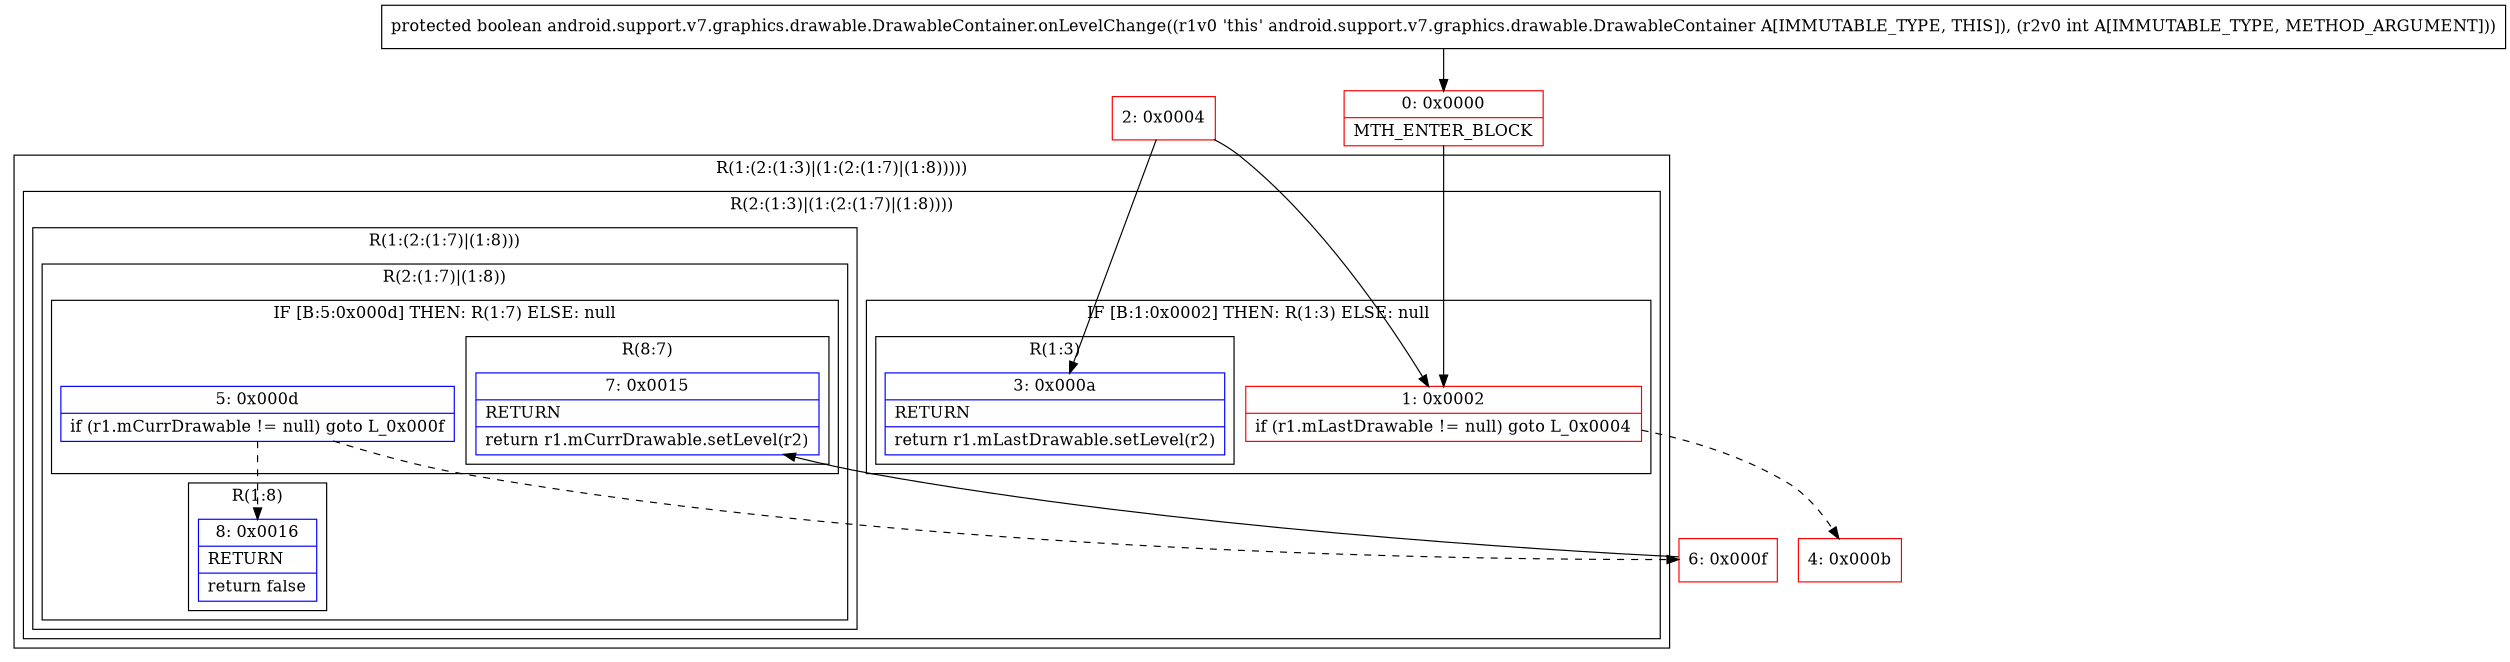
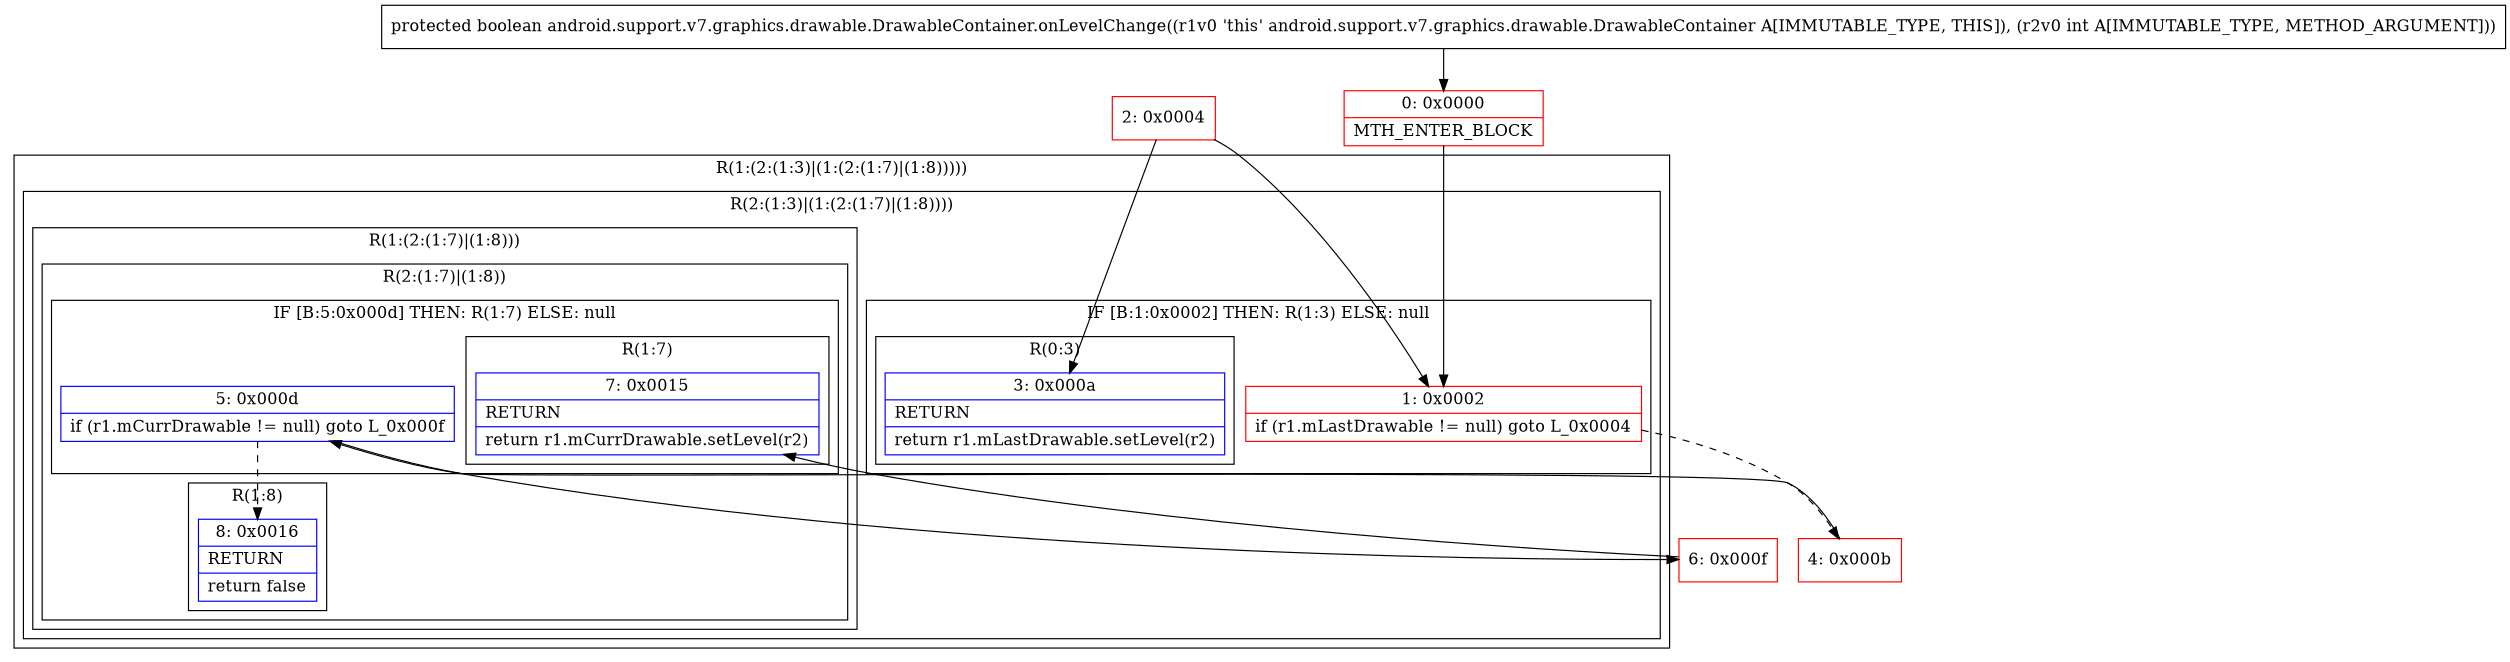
(647, 350) -> (647, 350)
(1055, 350) -> (1055, 350)
none -> (1102, 474)
(996, 536) -> (996, 536)
